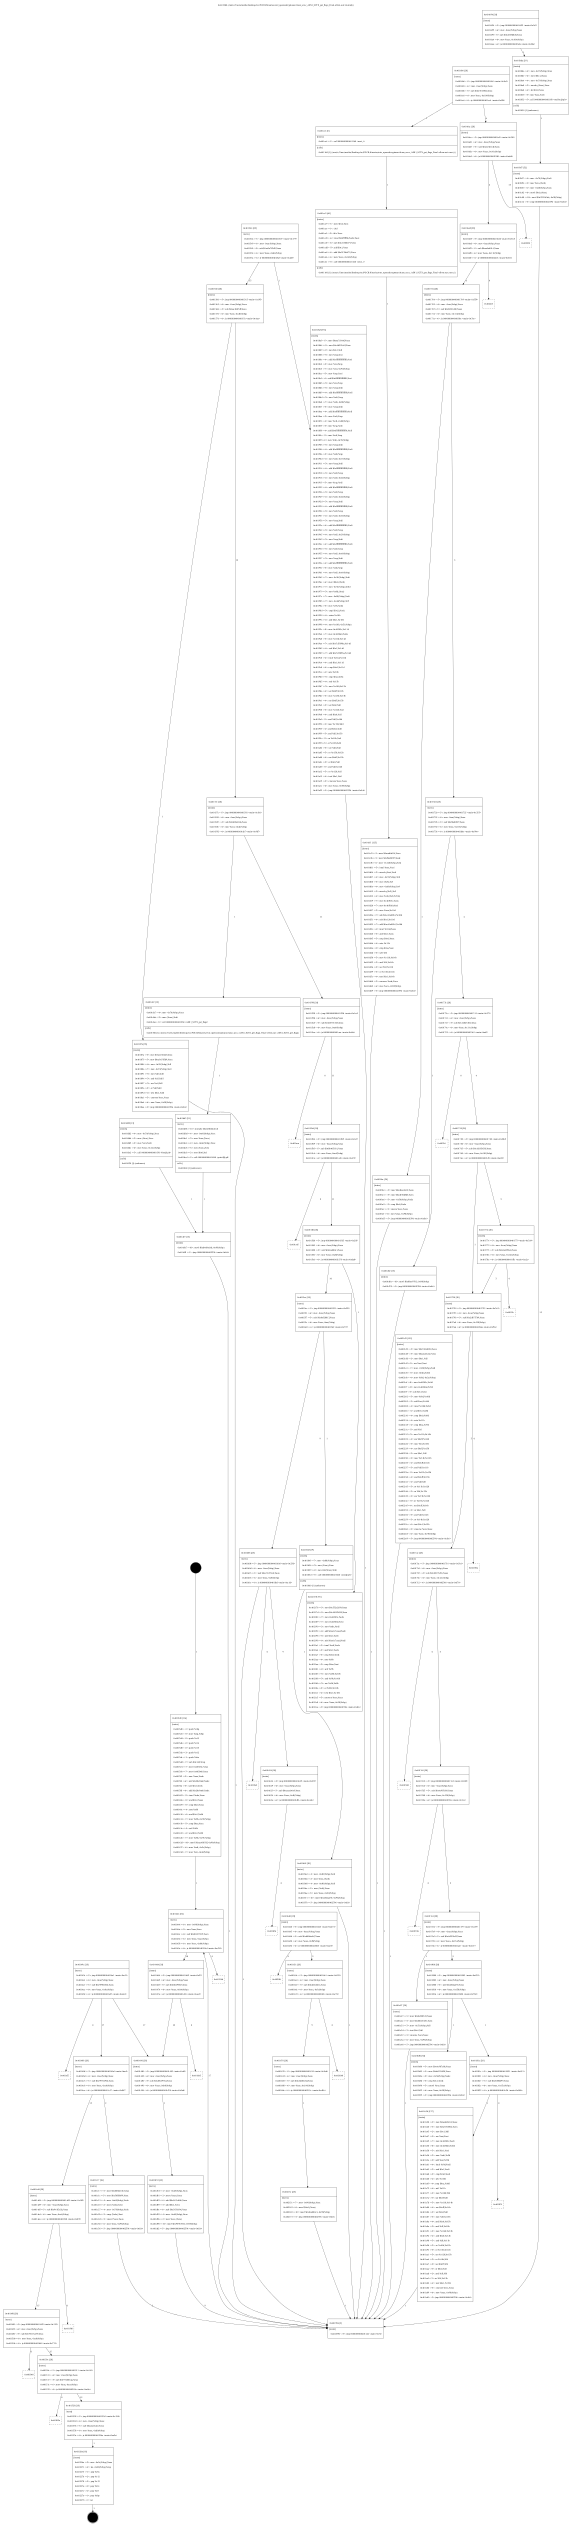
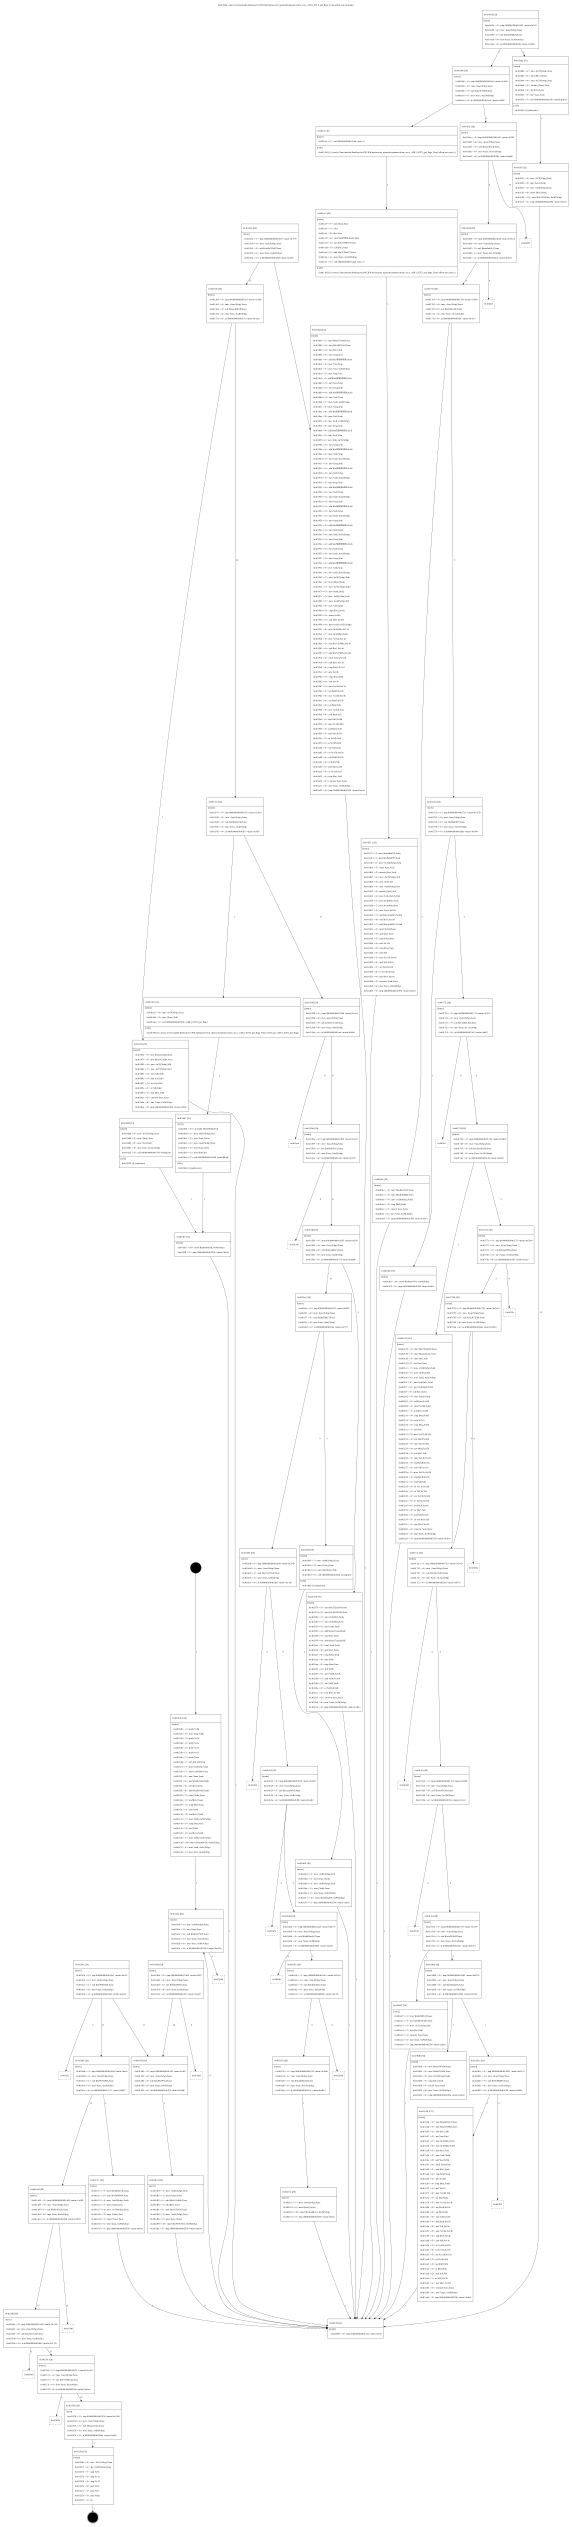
none -> (496, 57)
(474, 1227) -> (453, 1247)
none -> (284, 1858)
(186, 1956) -> none
(242, 1975) -> (356, 2014)
